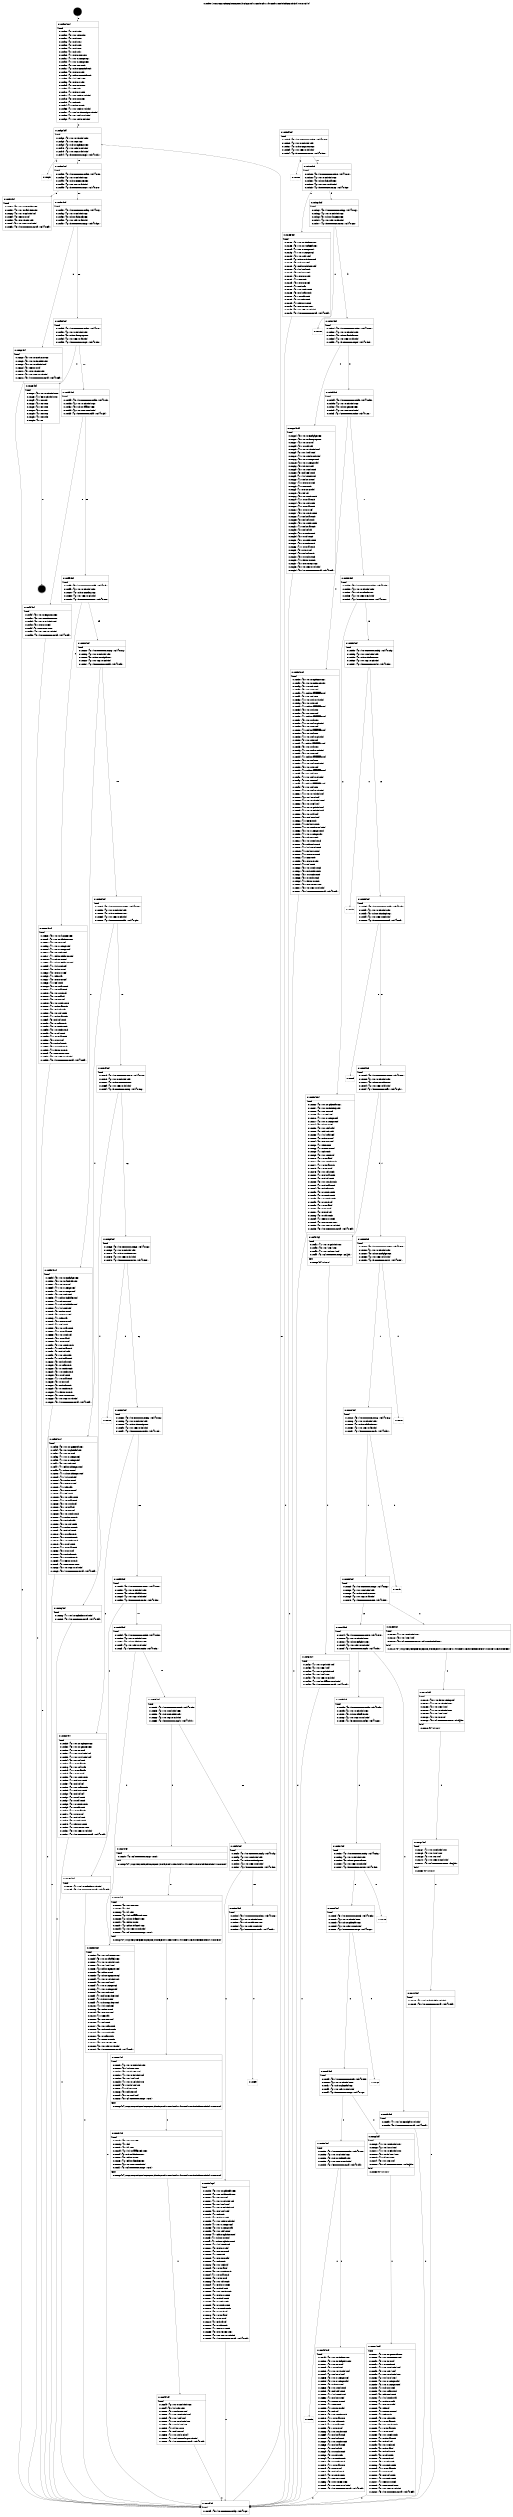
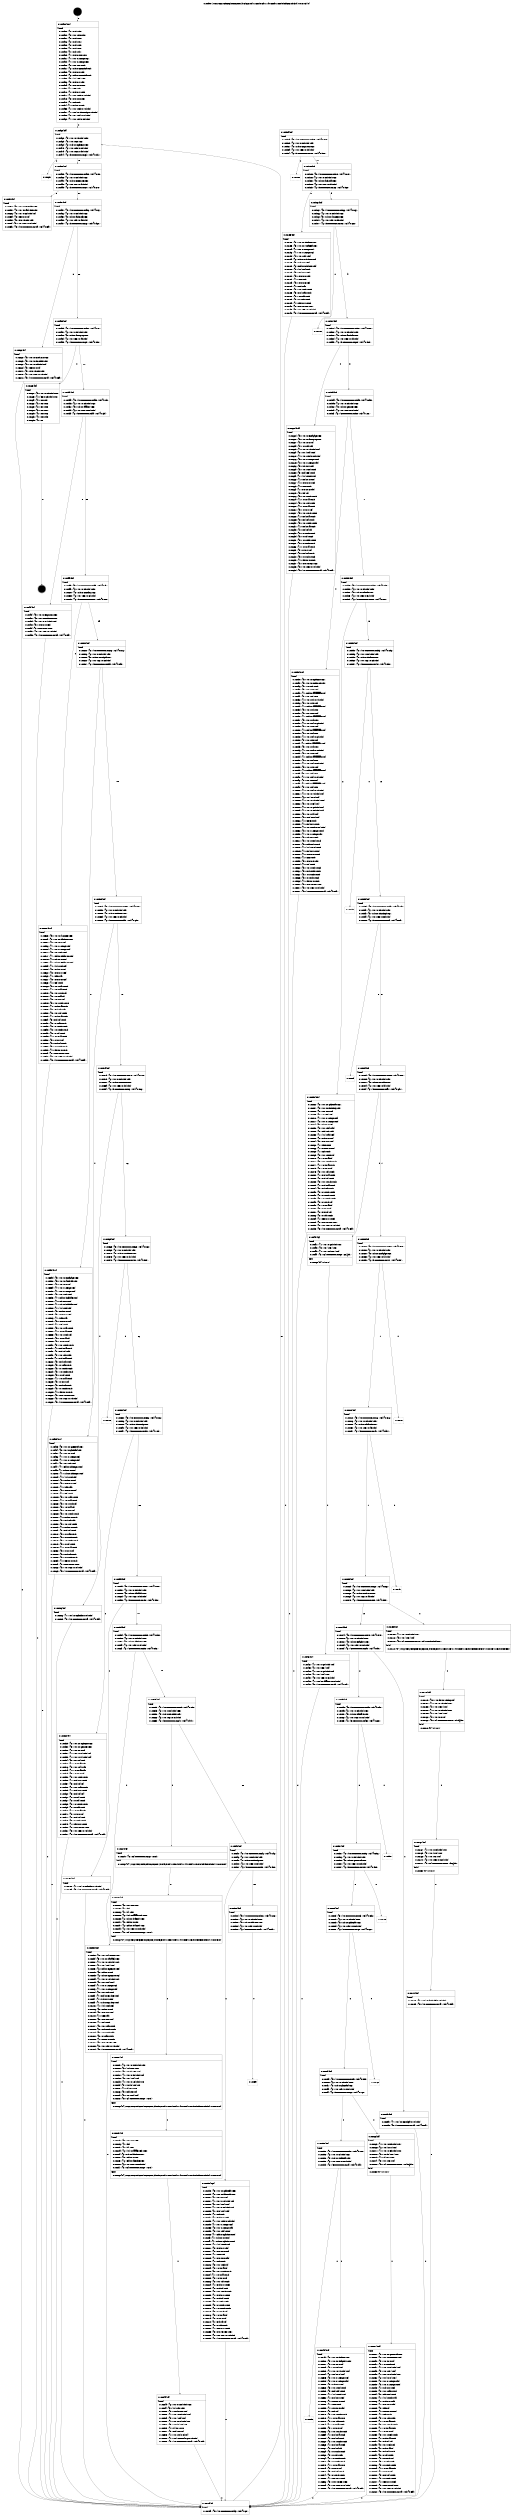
none -> (387, 1857)
